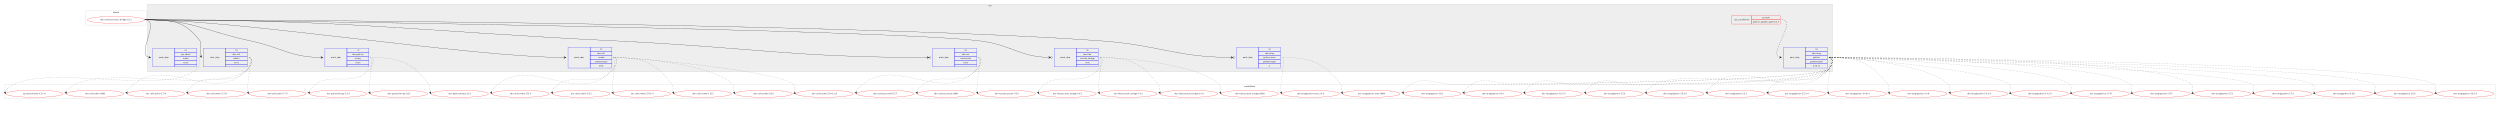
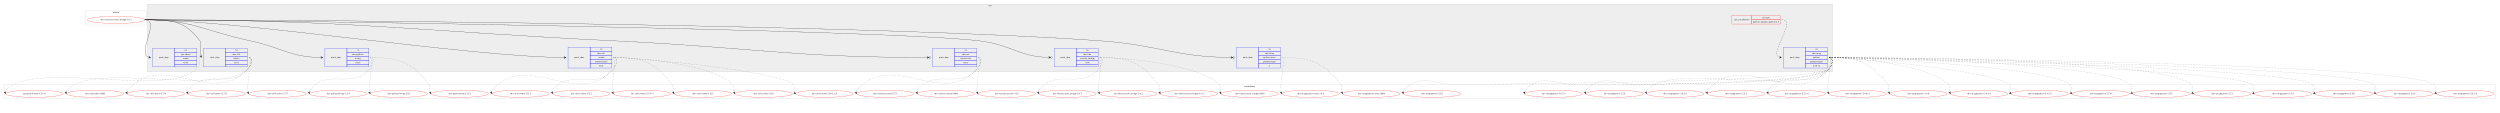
(1493, 94) -> none
